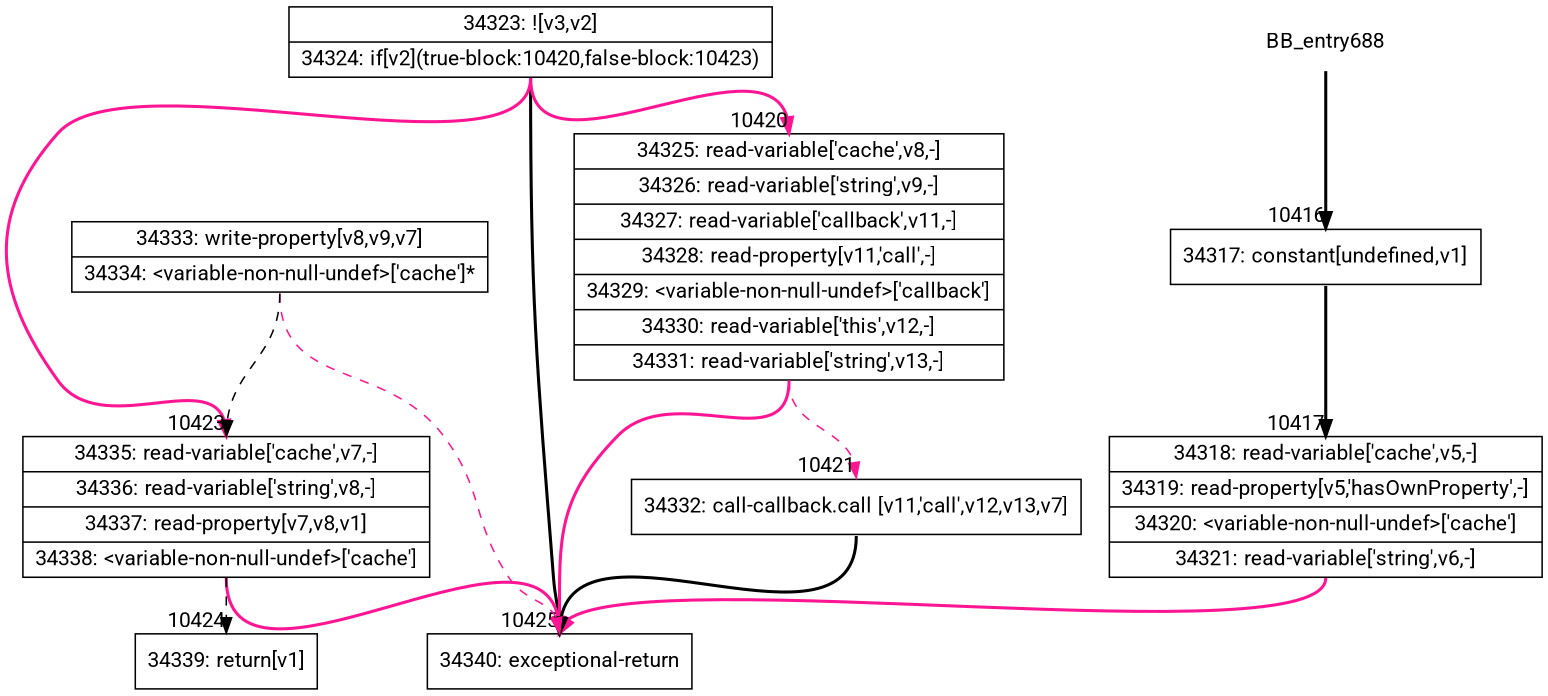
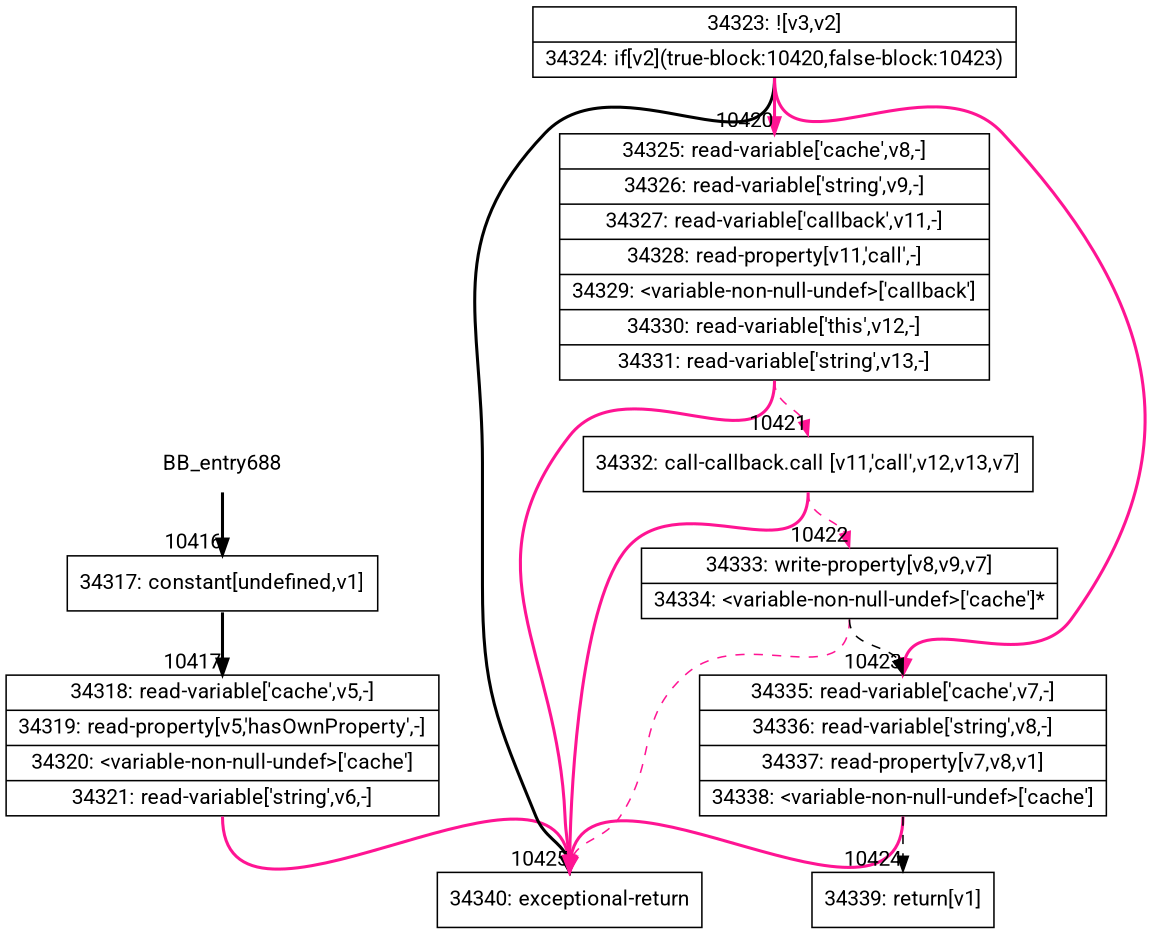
none -> (822, 516)
(716, 586) -> (604, 595)
